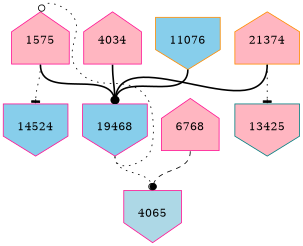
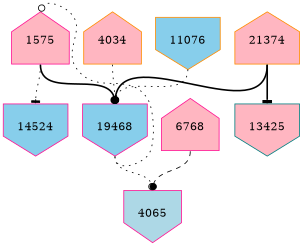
(113, 41) -> (113, 41)
(113, 78) -> (113, 78)
(267, 82) -> (267, 82)
(155, 86) -> (155, 86)
